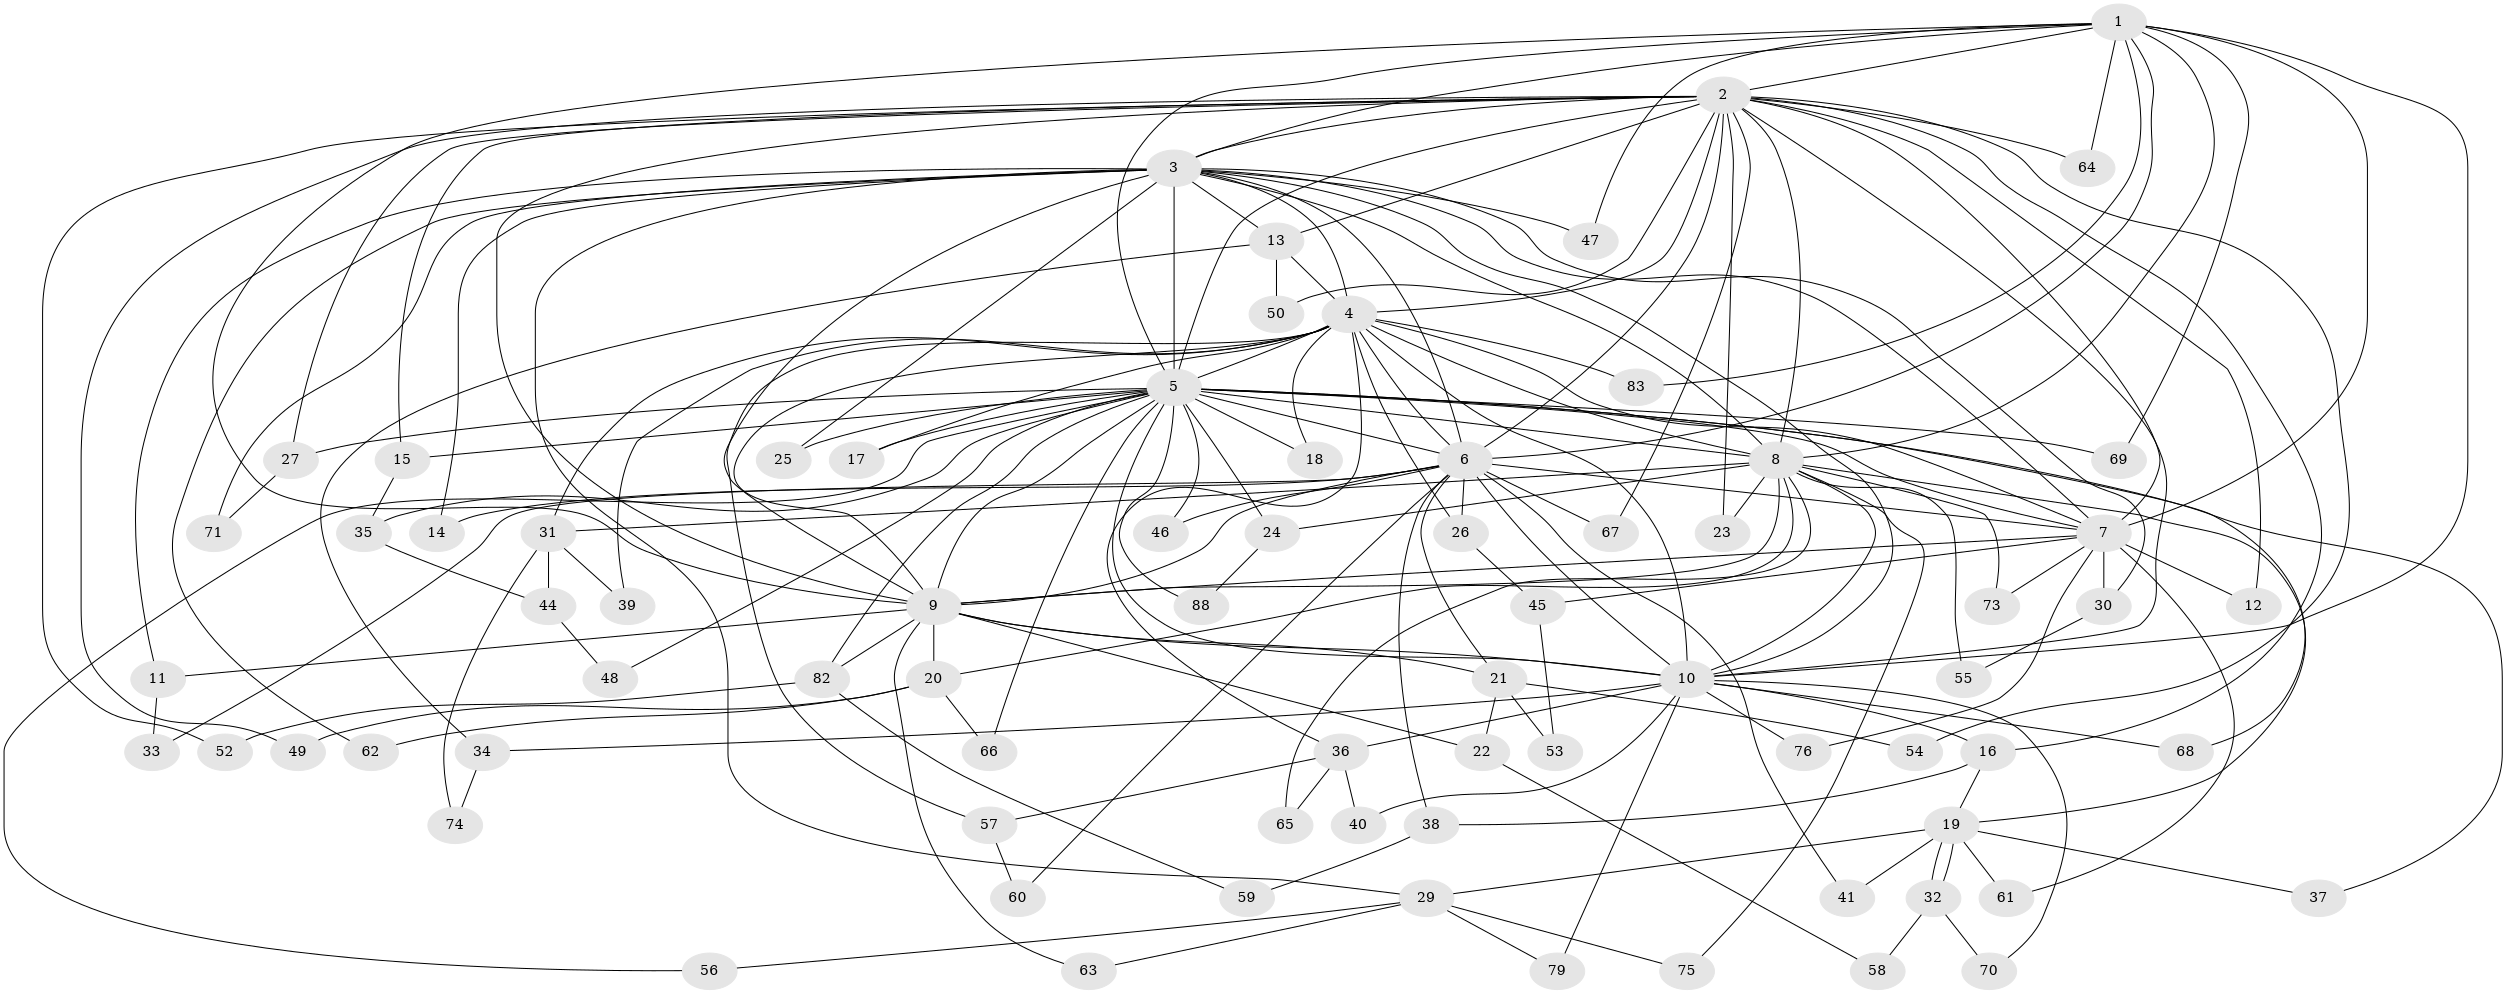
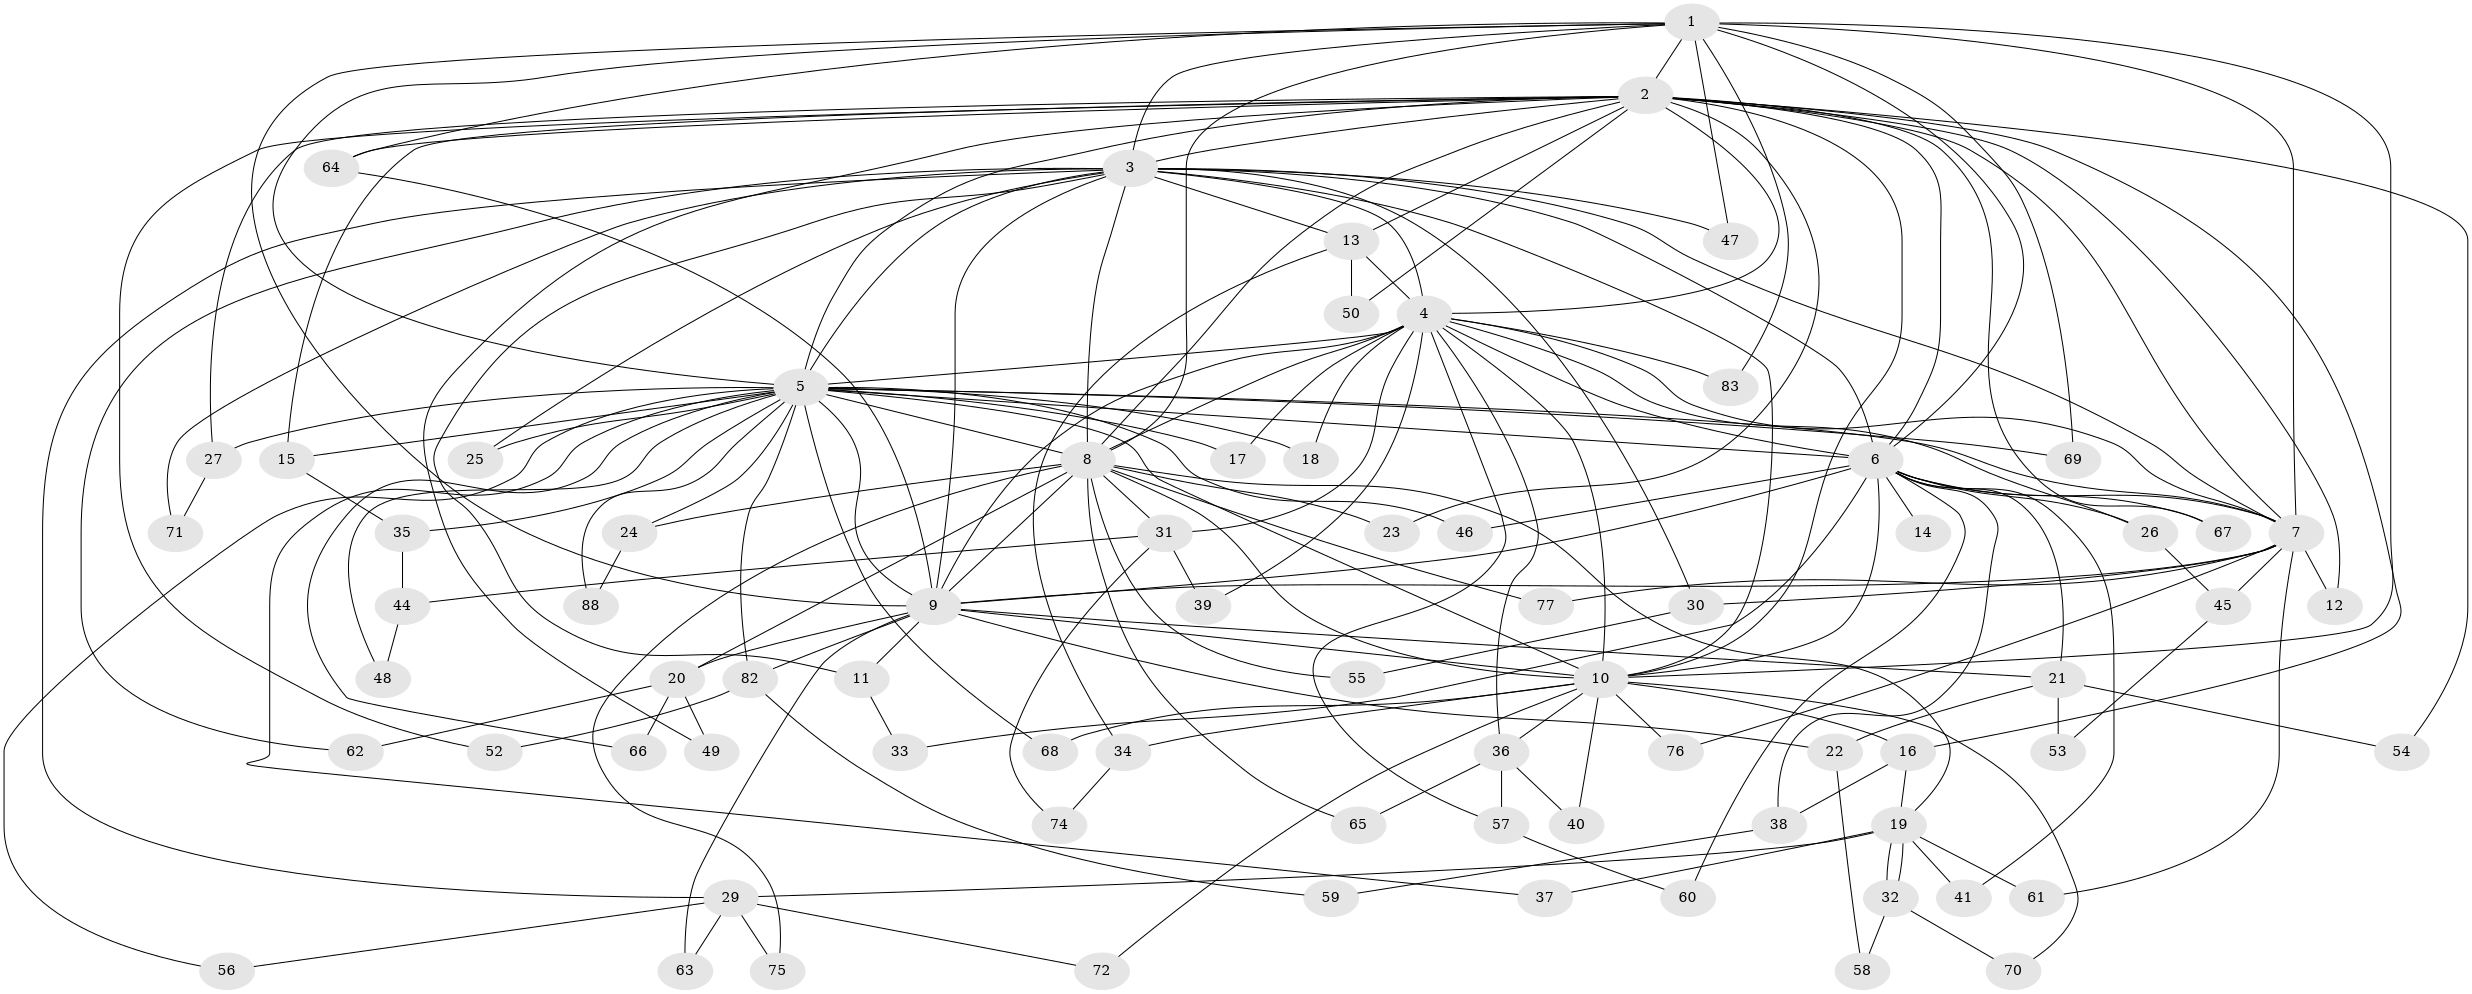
(780, 148) -> (722, 288)
(602, 206) -> none
(1992, 606) -> (1546, 606)
(1557, 971) -> (1102, 971)
